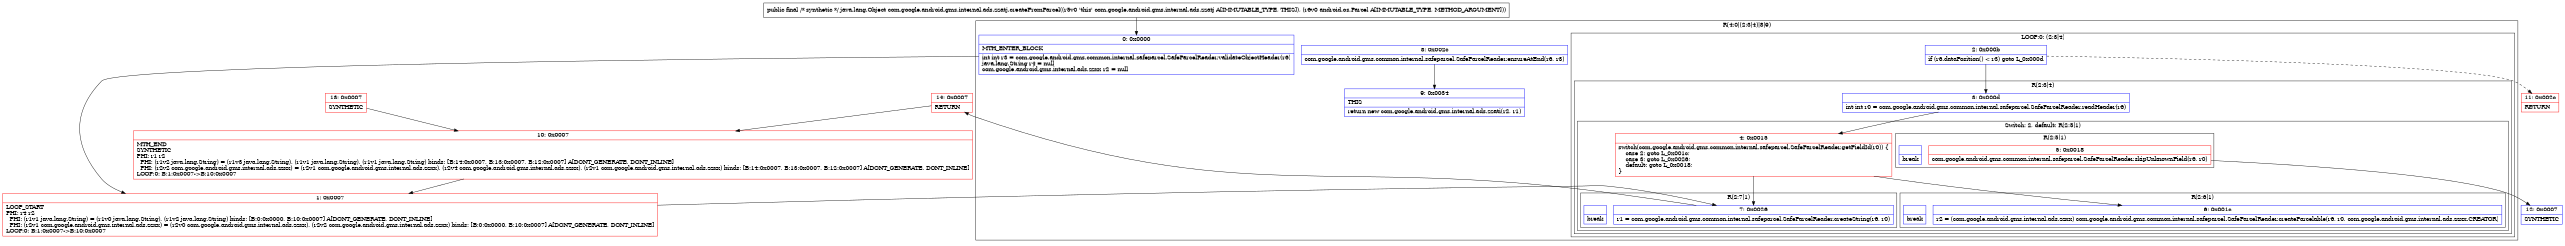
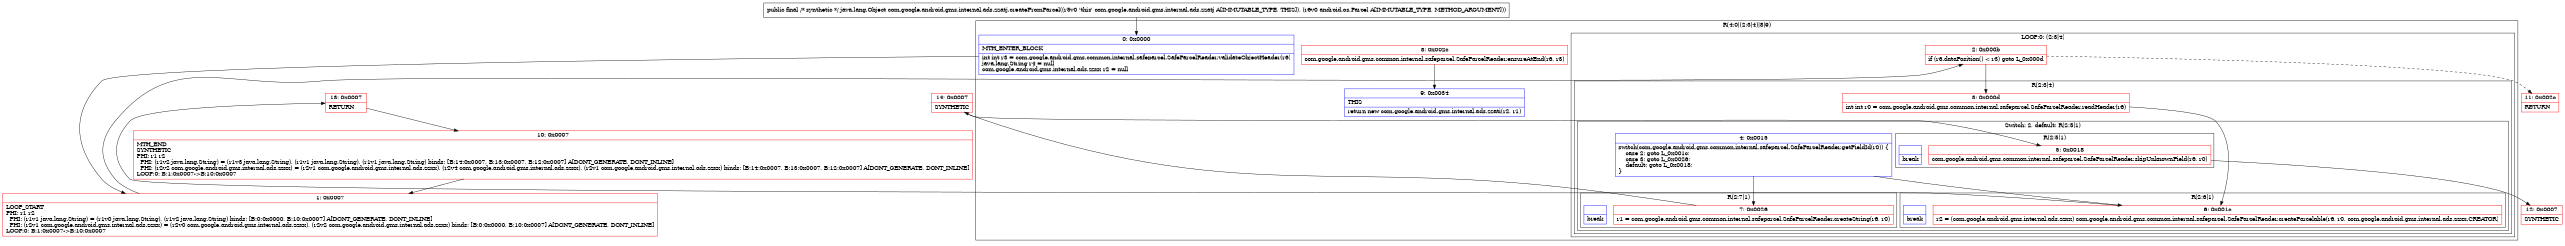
(1434, 55) -> (1434, 55)
(1986, 55) -> (1986, 55)
(1986, 103) -> (1986, 103)
(346, 107) -> (341, 107)
(947, 107) -> (952, 107)
(835, 118) -> (1501, 120)
(1883, 124) -> (2210, 118)
(1754, 155) -> (1754, 155)
none -> (995, 192)
(1186, 193) -> (985, 79)
(21, 213) -> (21, 213)
(1754, 215) -> (1754, 215)
(2217, 215) -> (2217, 215)
(2542, 215) -> (2542, 215)
